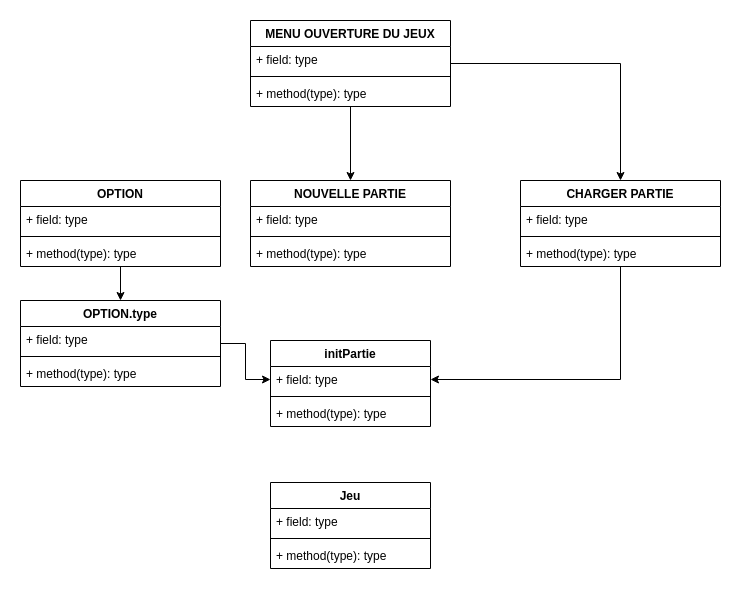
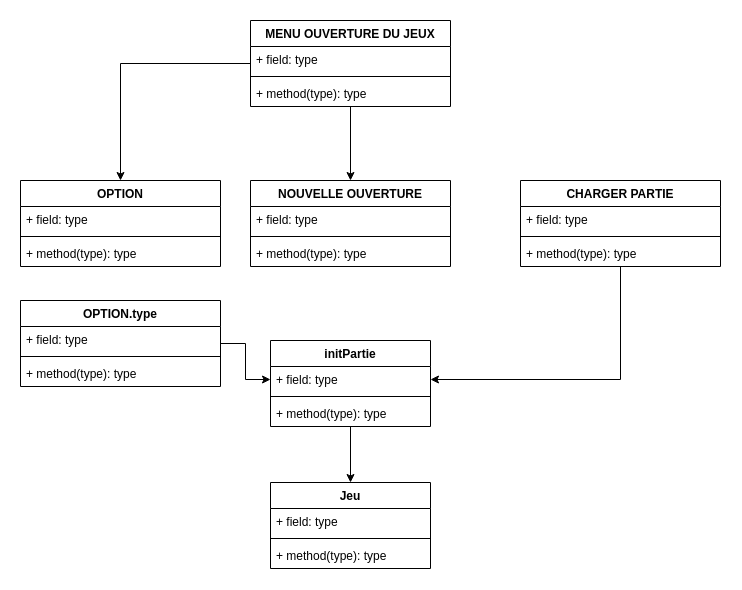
none -> (130, 64)
(591, 64) -> none
(350, 194) -> (350, 194)
(121, 287) -> none
none -> (351, 452)
